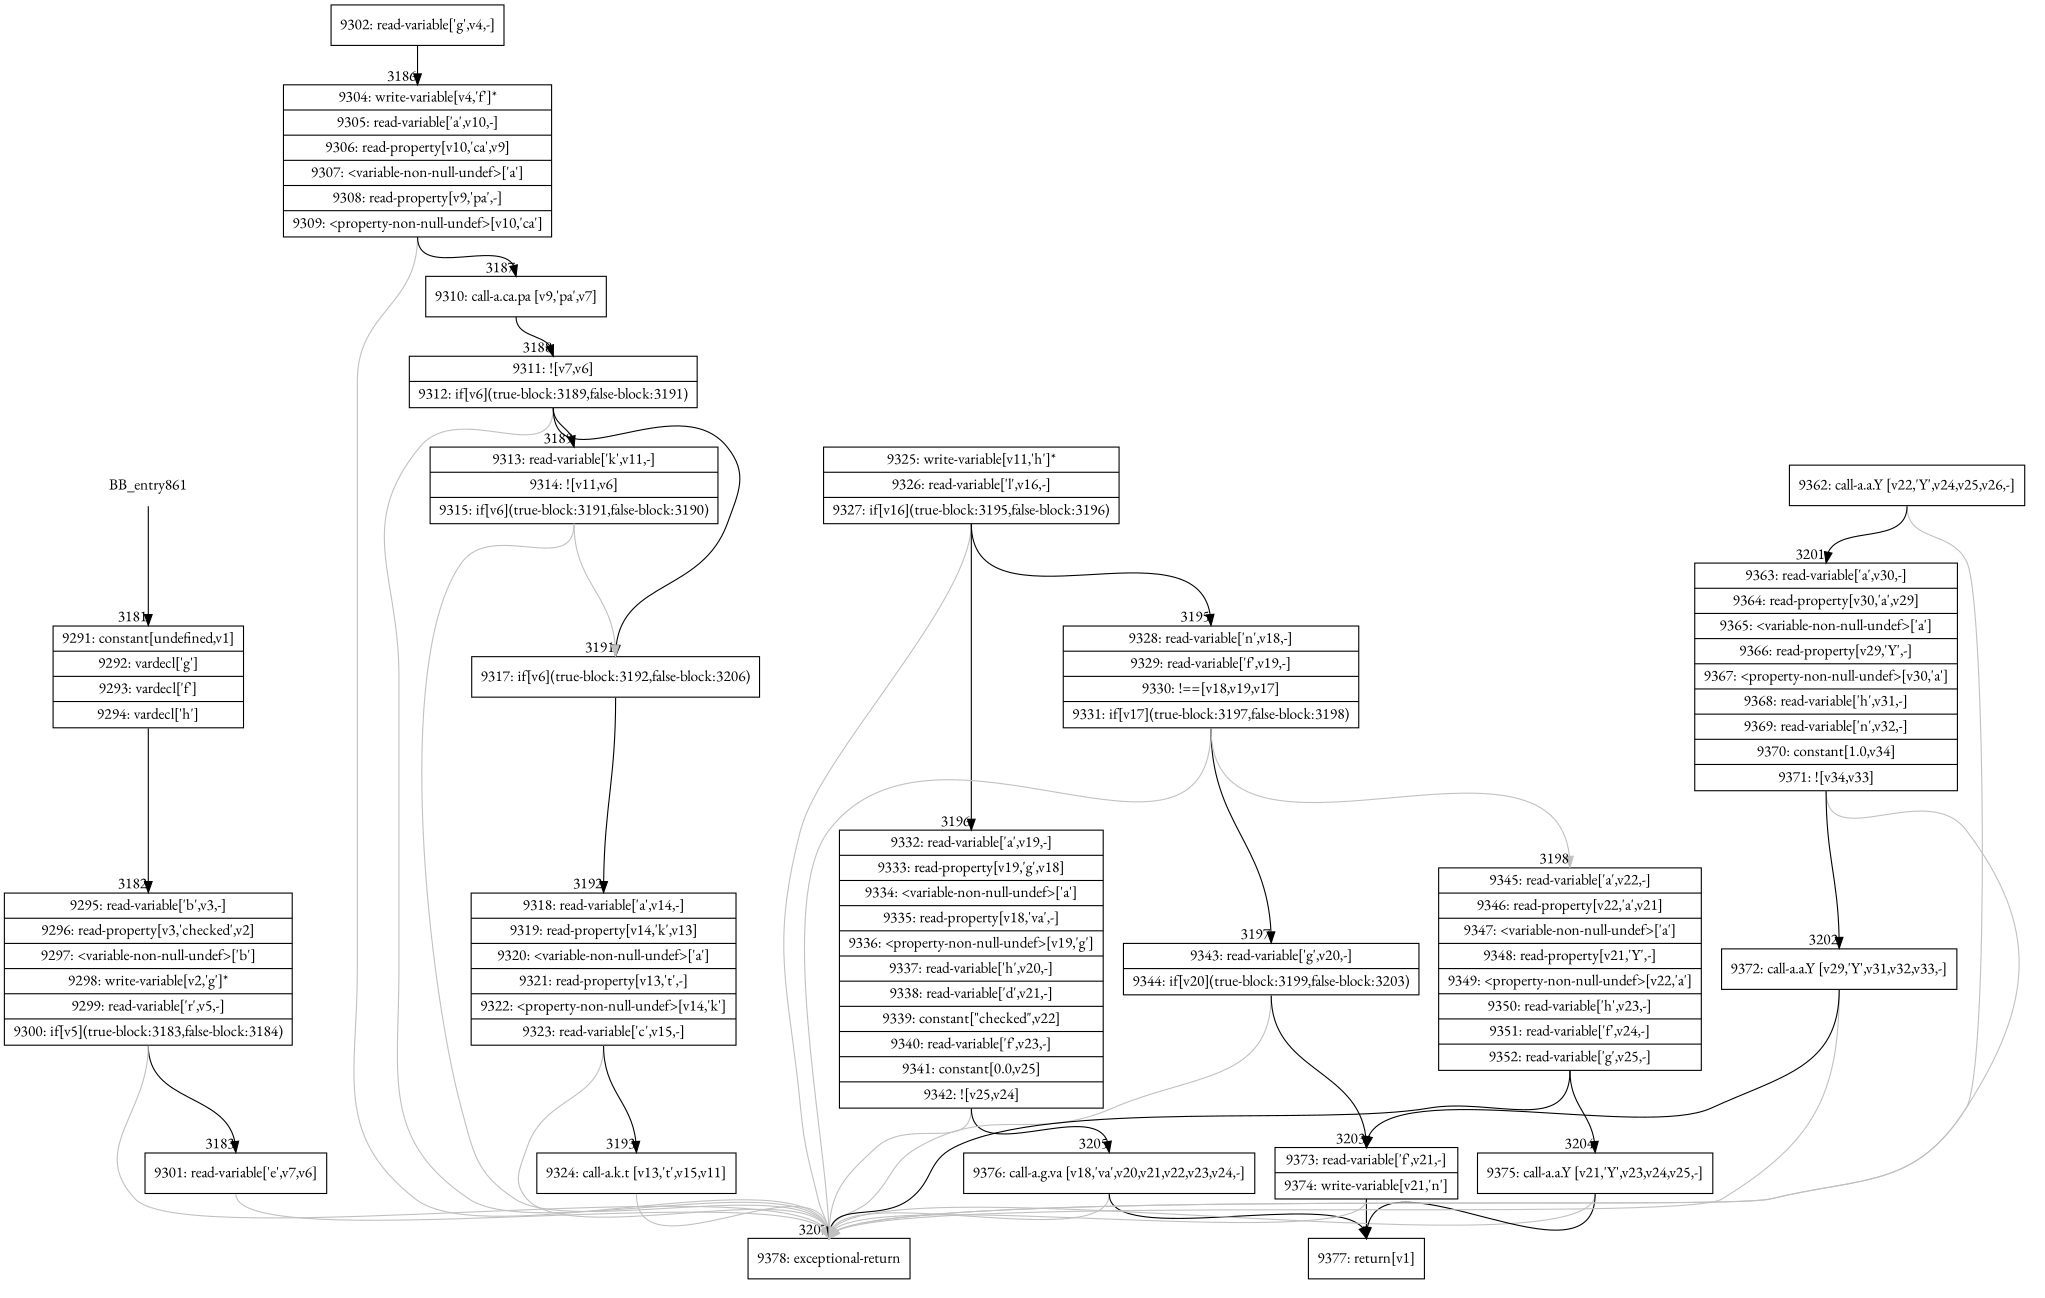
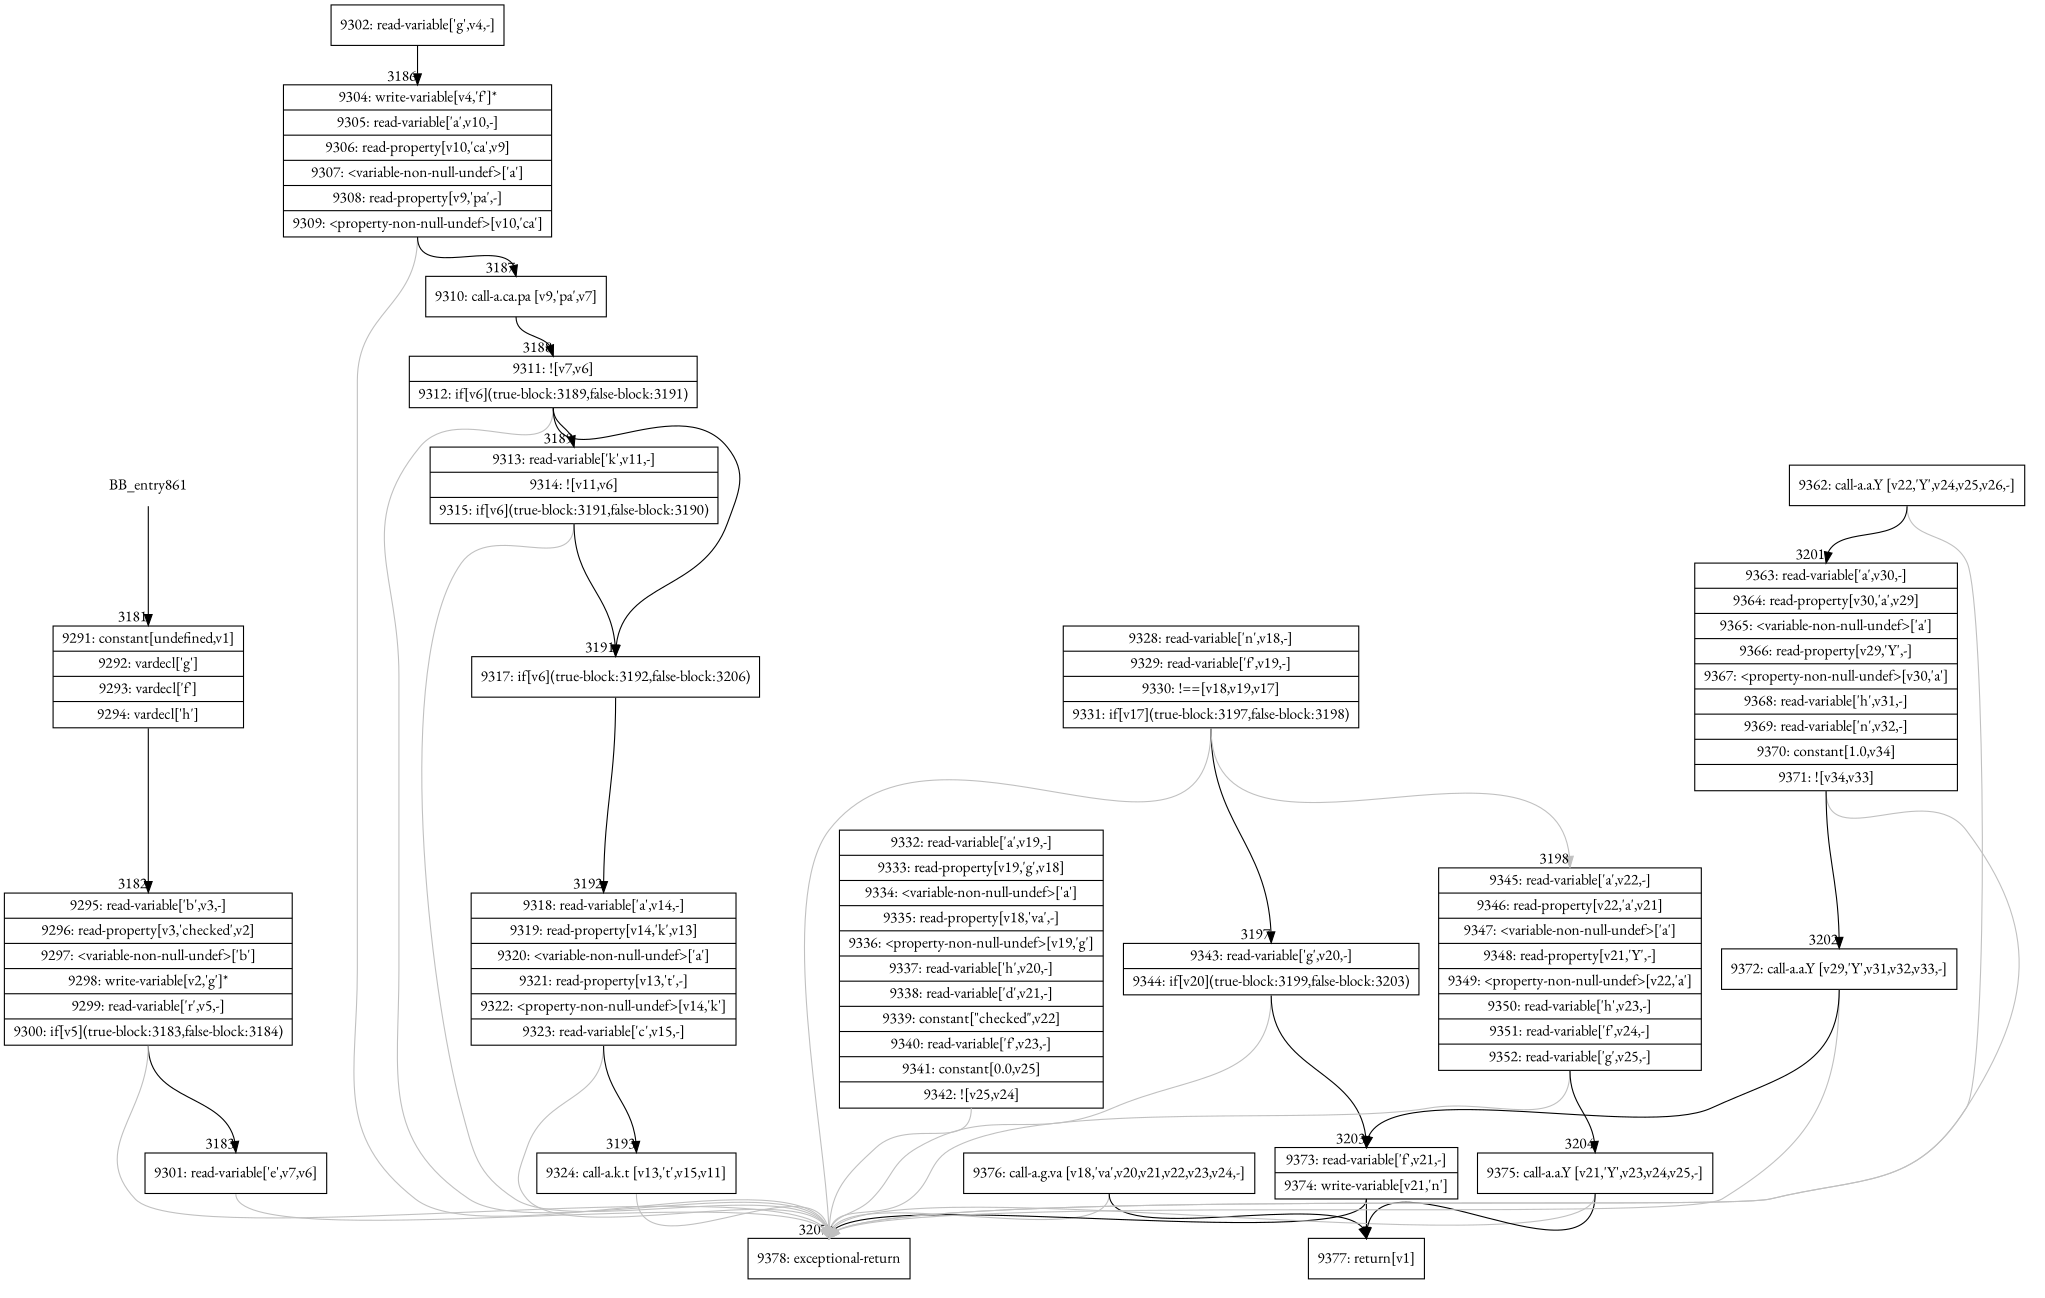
(971, 485) -> none
(592, 585) -> (592, 585)
(1194, 1116) -> (1194, 1116)
(1035, 1131) -> none
(1103, 1219) -> (1103, 1219)
